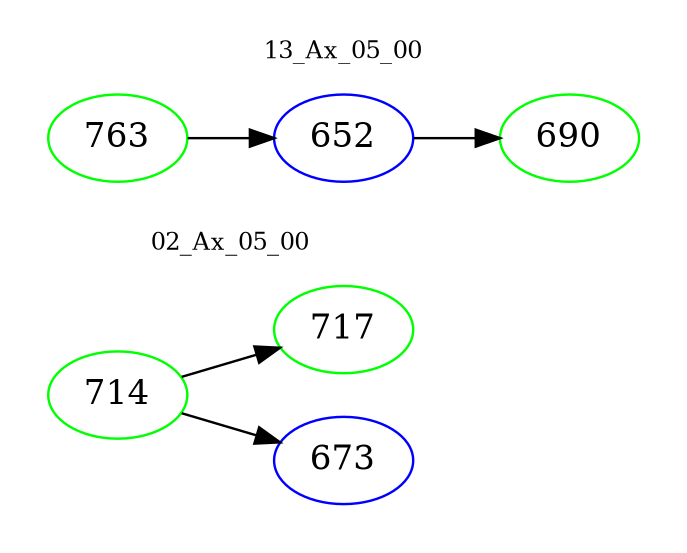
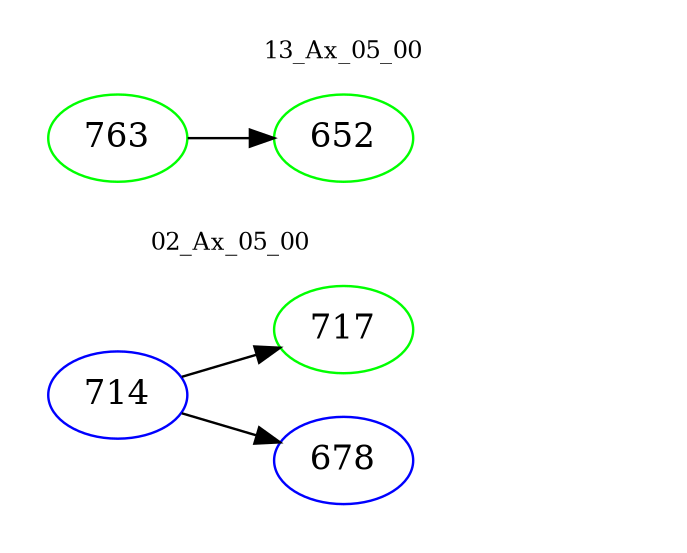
(344, 138) -> (344, 138)
(570, 138) -> none
(118, 395) -> (118, 395)
(344, 460) -> (344, 460)
